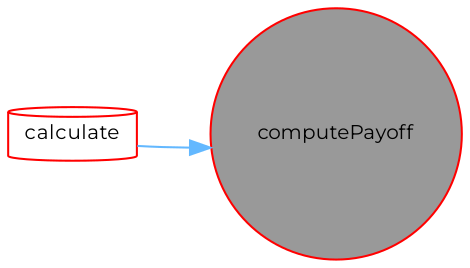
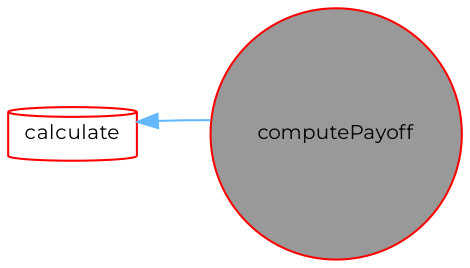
(164, 147) -> (184, 120)
